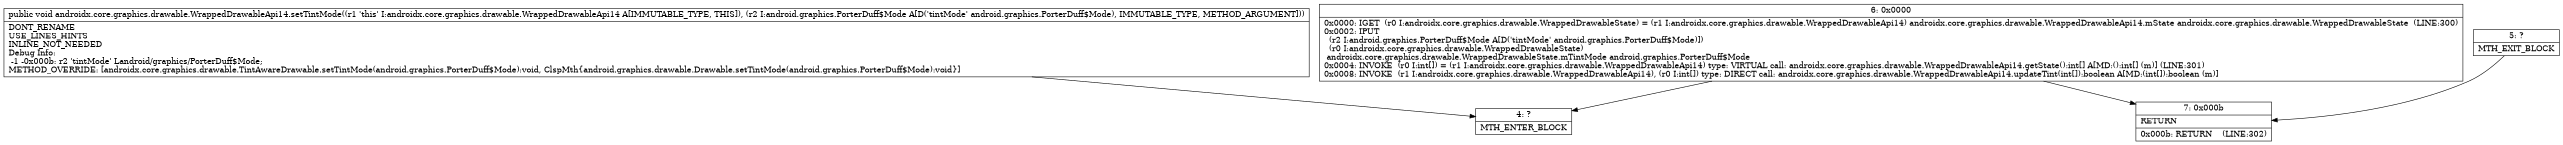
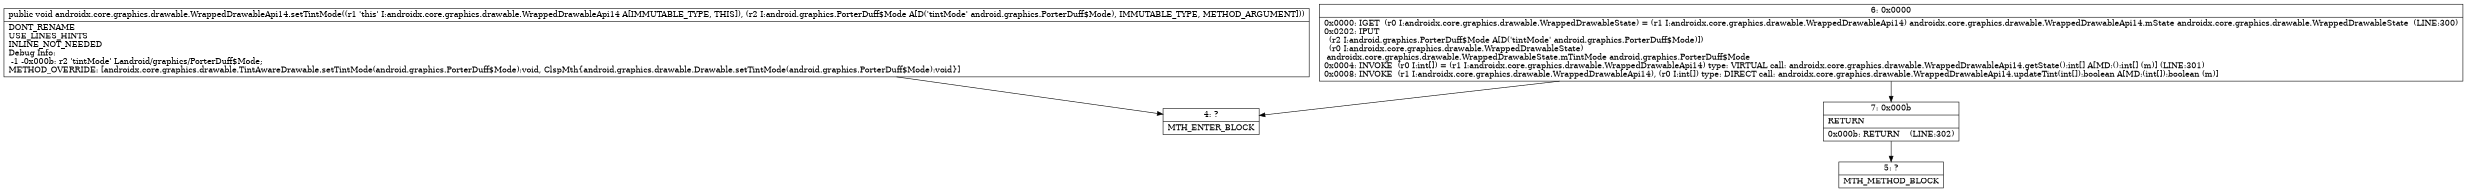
(1354, 32) -> (1354, 32)
(2516, 49) -> (1891, 181)
(2396, 104) -> (1891, 149)
